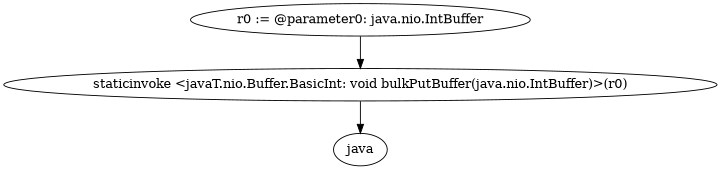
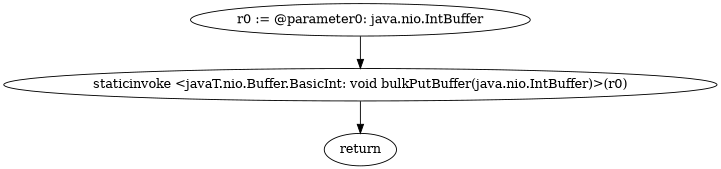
(360, 150) -> (360, 150)
